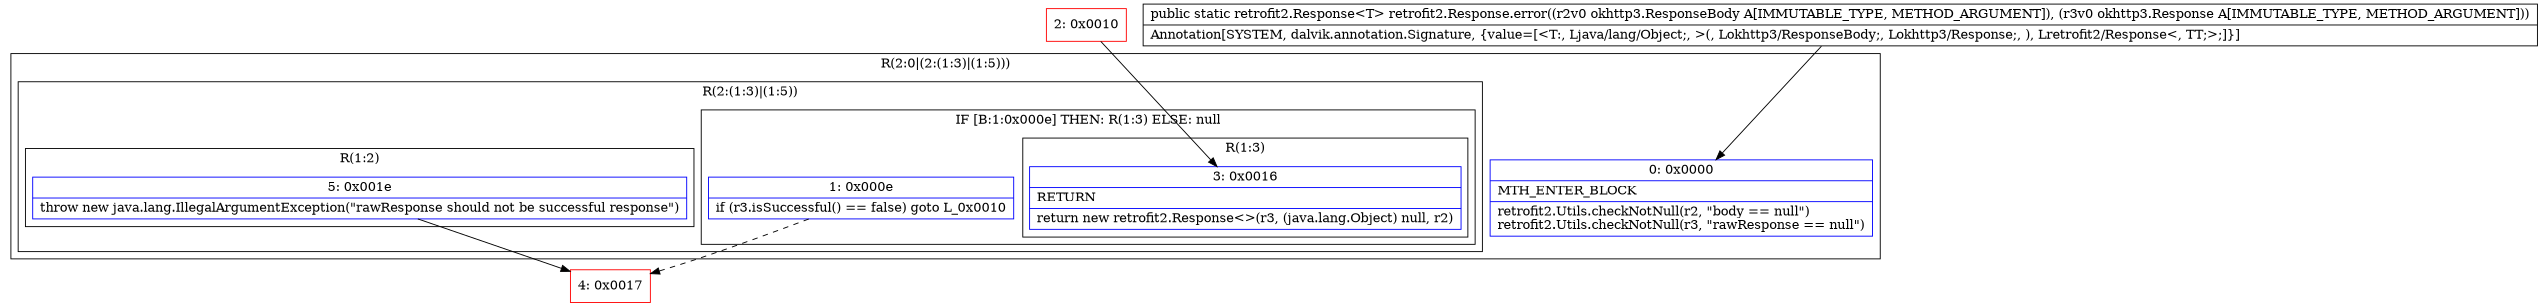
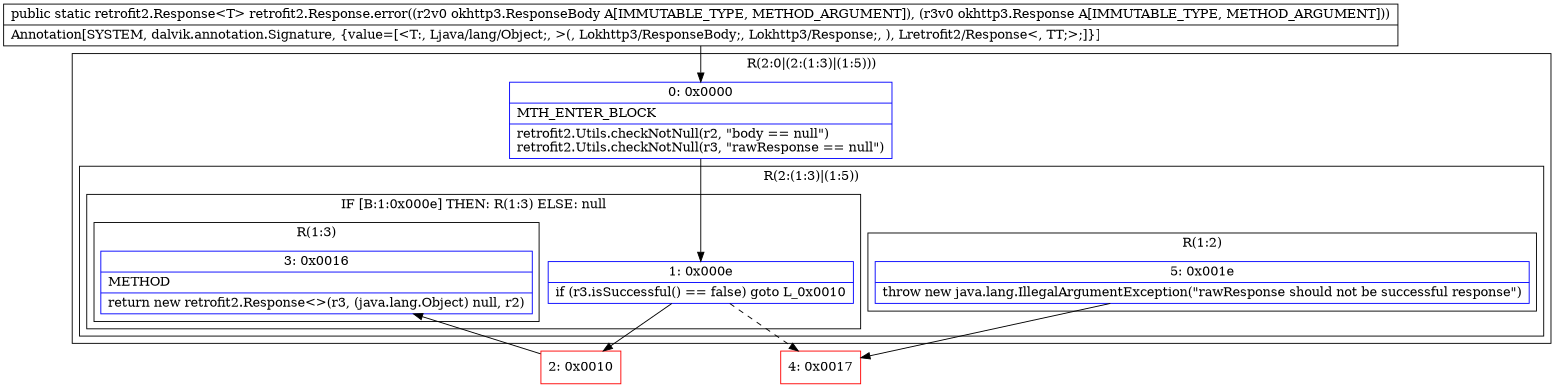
(1066, 198) -> (139, 282)
none -> (701, 205)
none -> (644, 323)
